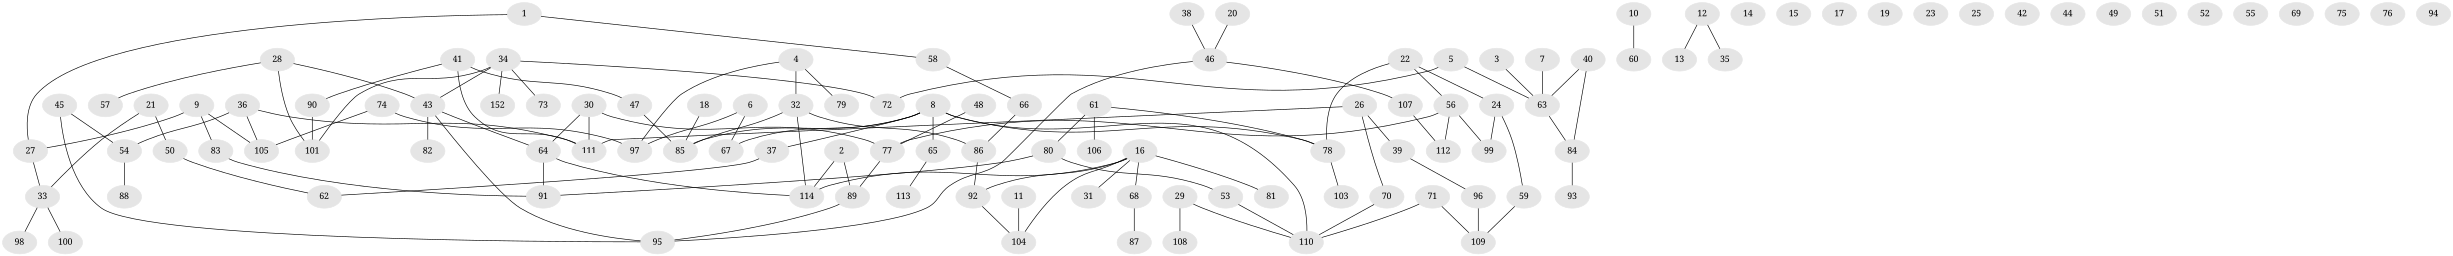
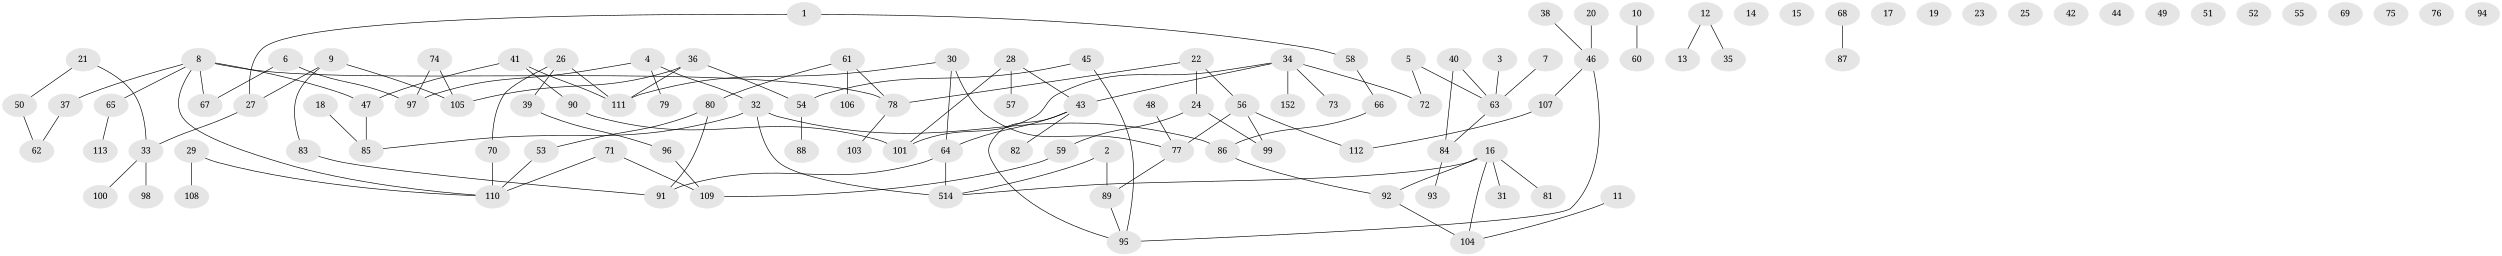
(807, 128) -> (285, 77)
(1138, 170) -> none
(807, 197) -> (946, 197)
